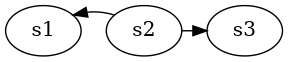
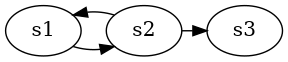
none -> (87, 49)
